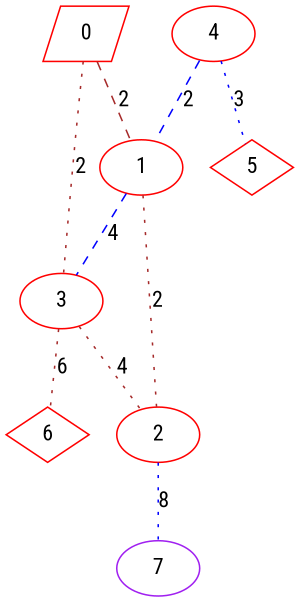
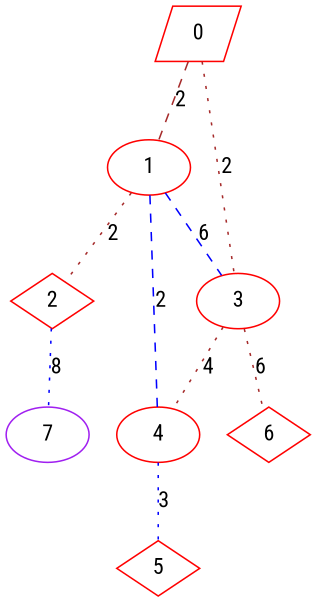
(113, 234) -> (204, 234)
(110, 368) -> (198, 368)
(158, 435) -> (52, 301)
